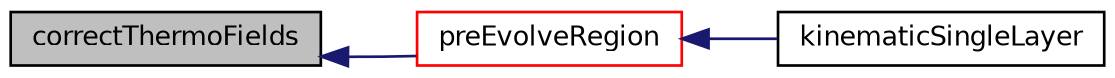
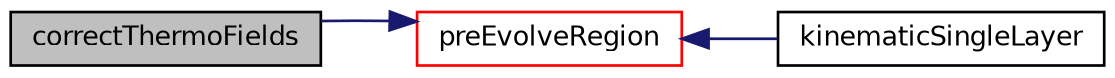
(382, 57) -> (355, 21)
